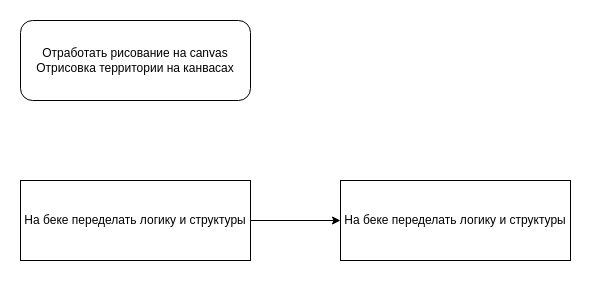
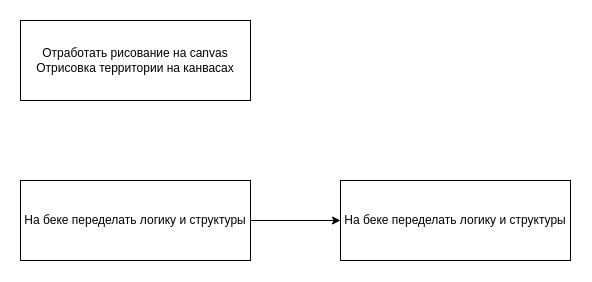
(136, 61) -> (136, 61)
